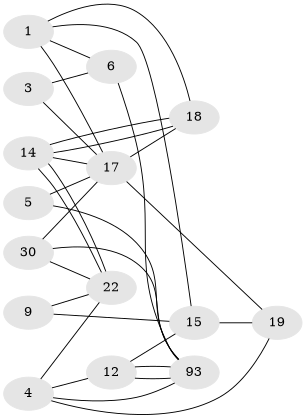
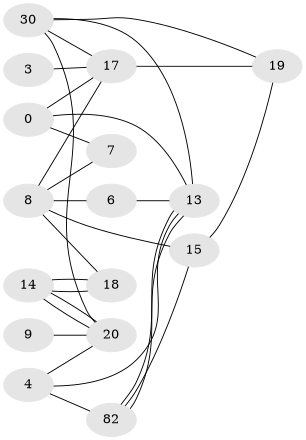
(29, 32) -> (29, 201)
(70, 78) -> none
(153, 143) -> none
none -> (111, 151)
(70, 161) -> none
(29, 203) -> (29, 120)
(111, 288) -> (111, 335)
(112, 318) -> none
(111, 373) -> (111, 420)
(194, 373) -> (194, 201)
(175, 412) -> (157, 24)
